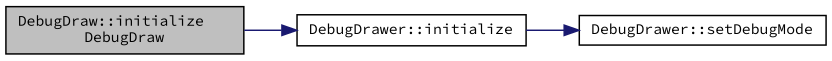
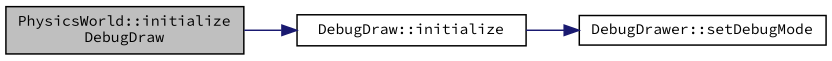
(125, 30) -> (125, 30)
(412, 30) -> (412, 30)
